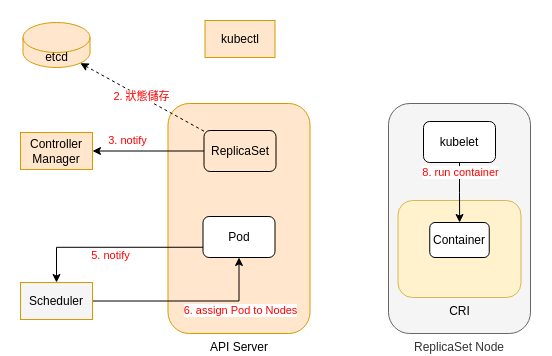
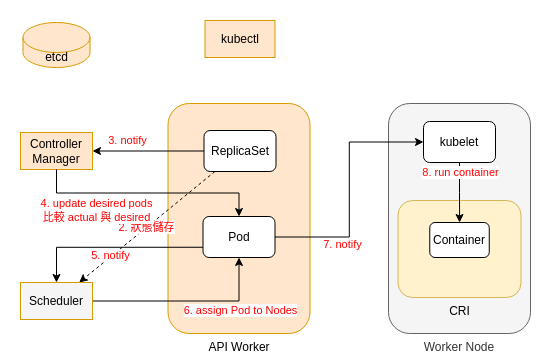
(145, 99) -> (167, 211)
(240, 151) -> (240, 151)
none -> (145, 193)
none -> (349, 193)
(240, 348) -> (240, 348)
(460, 348) -> (460, 348)
